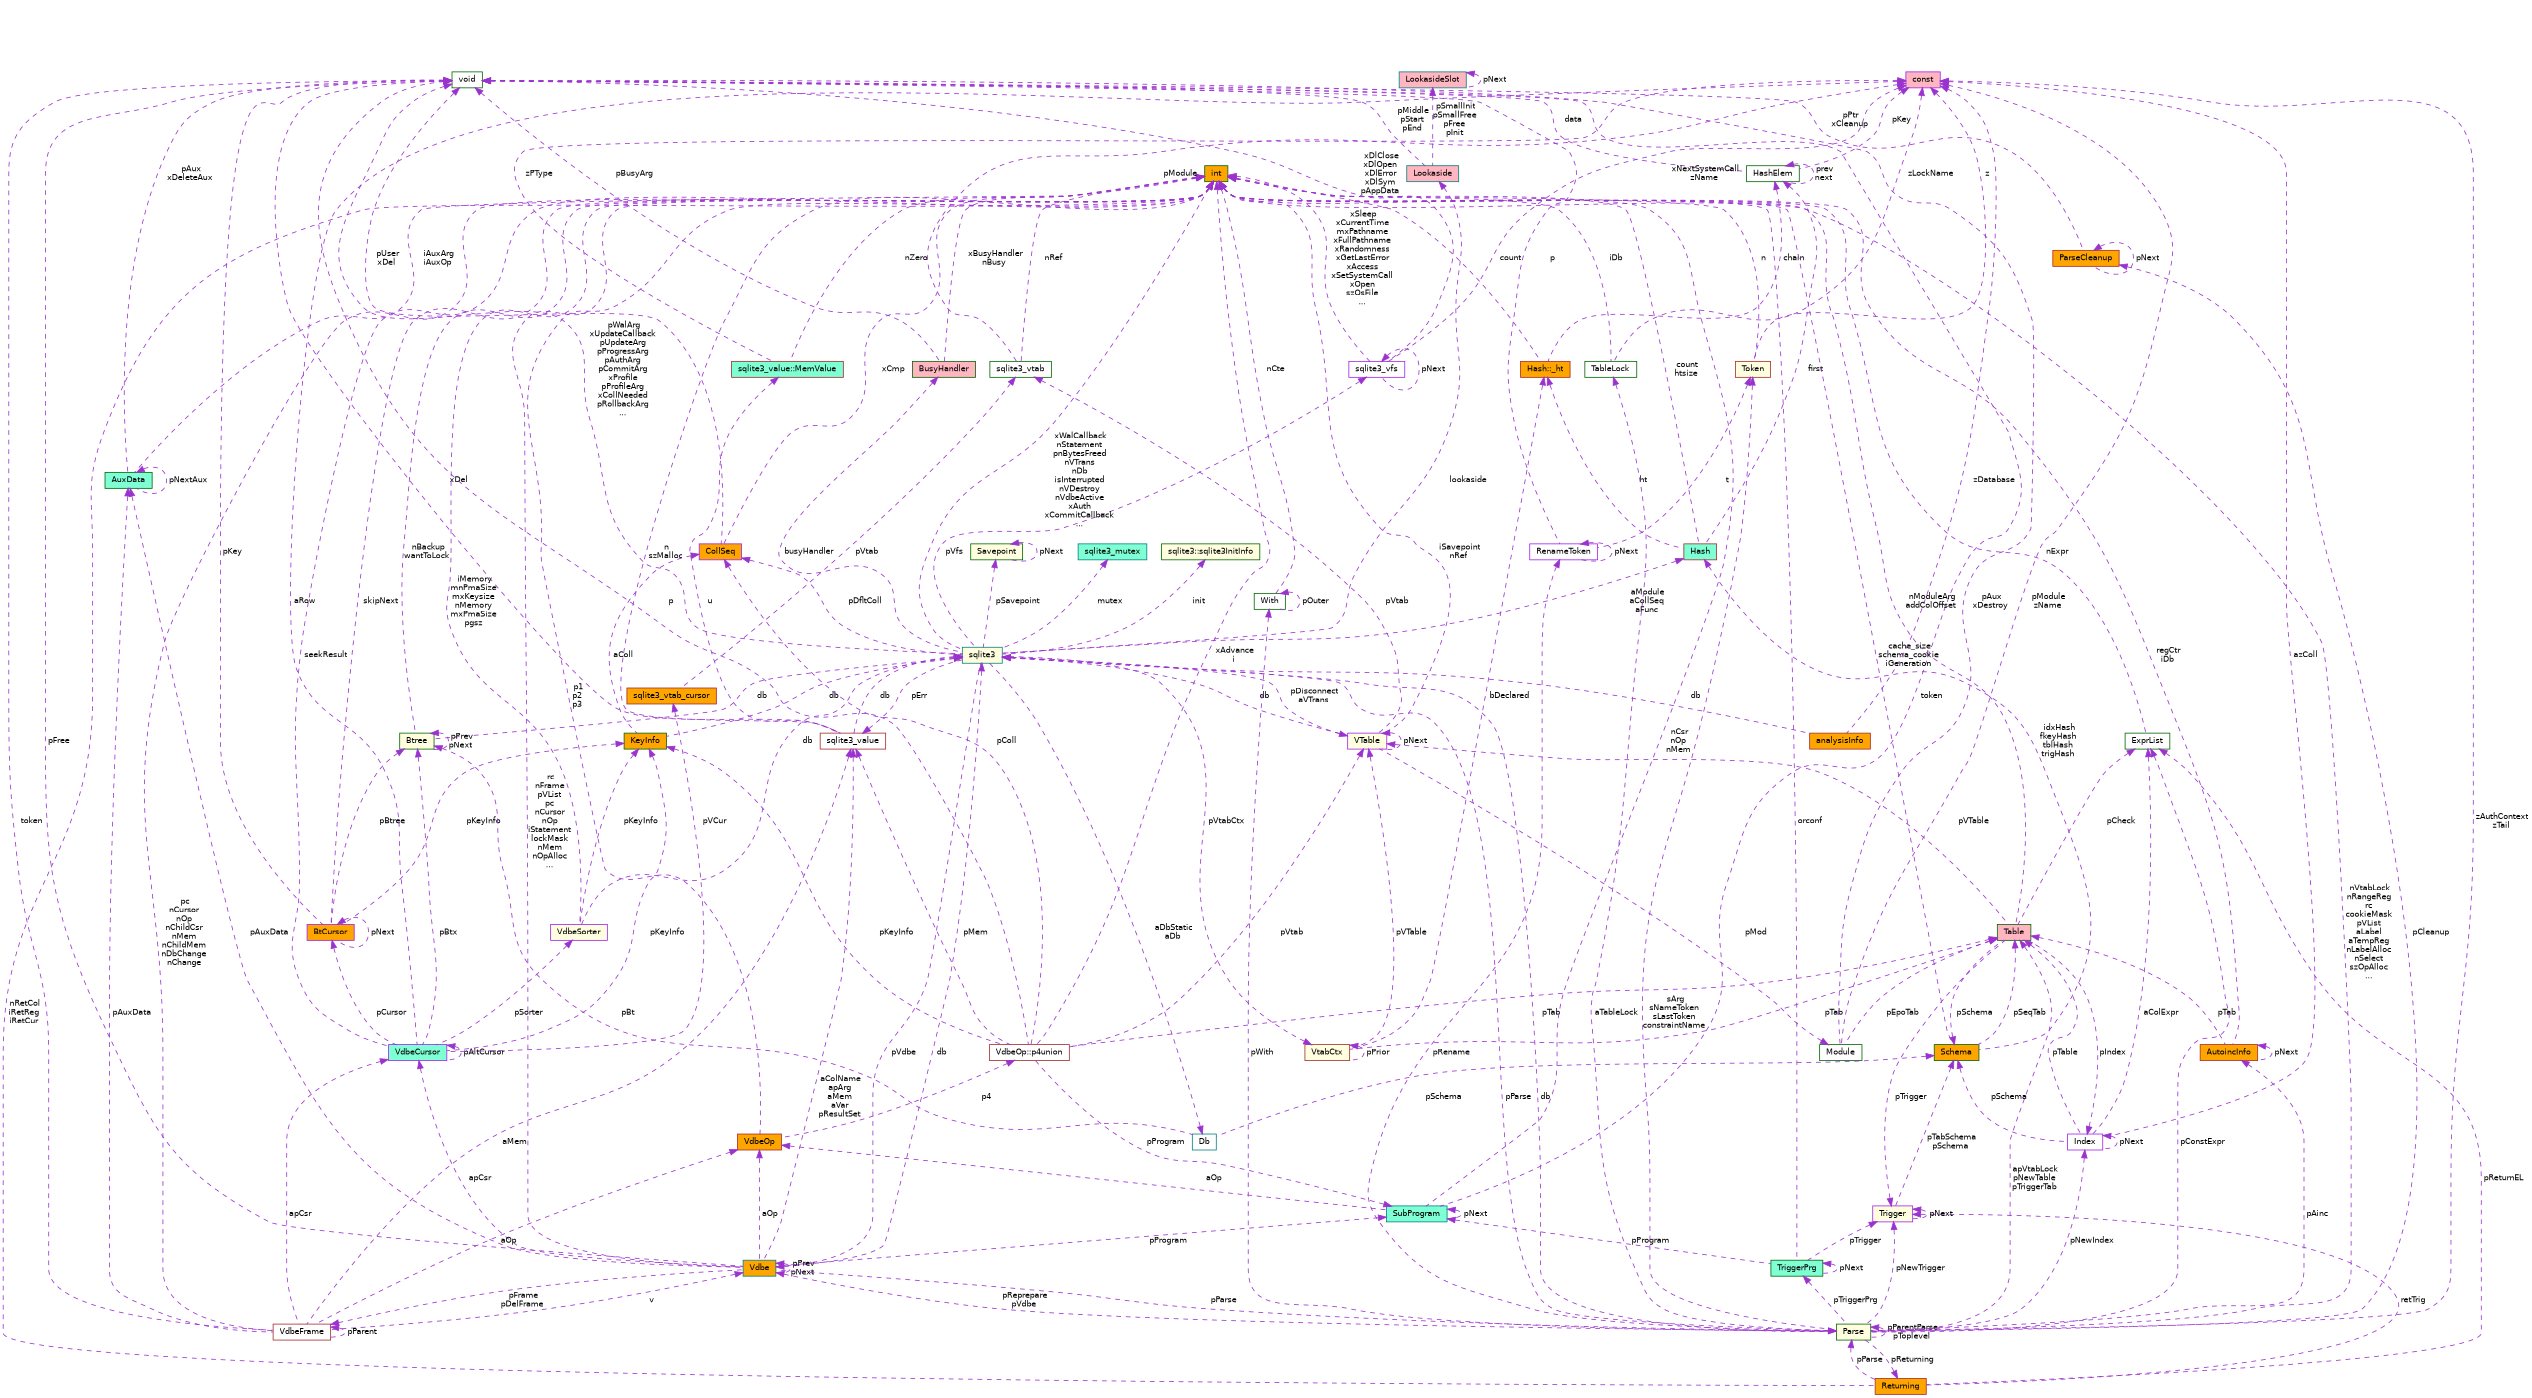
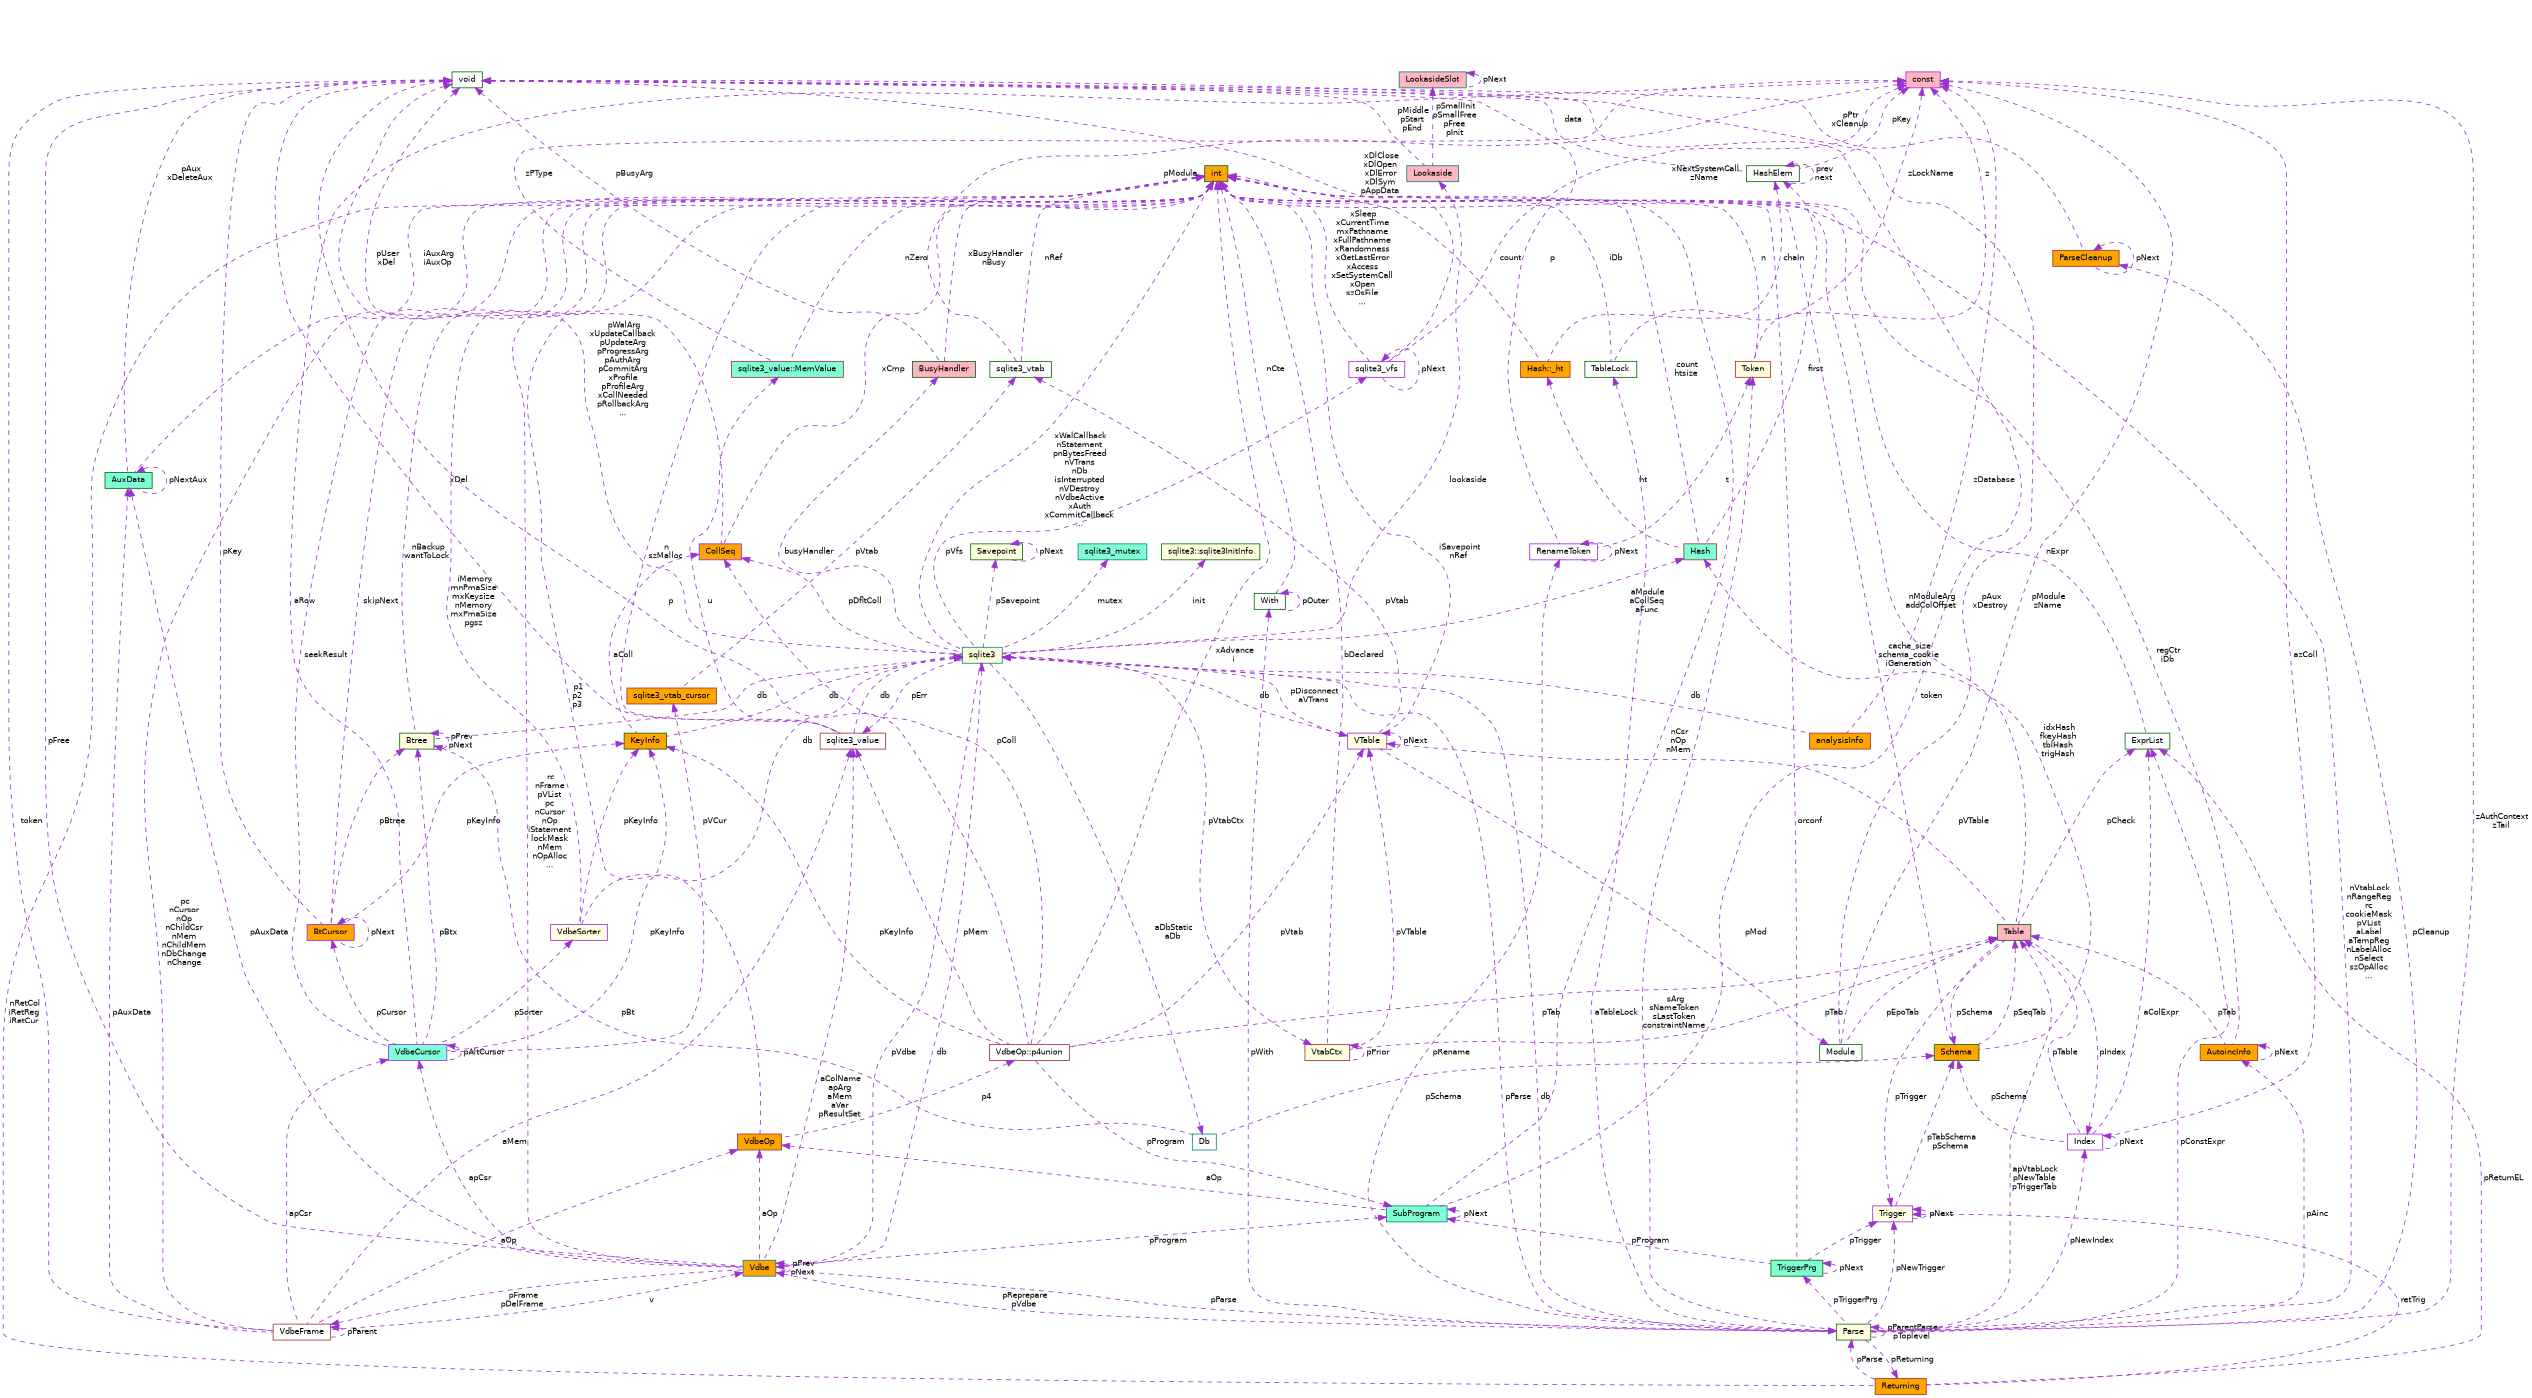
(1478, 738) -> (1340, 606)
